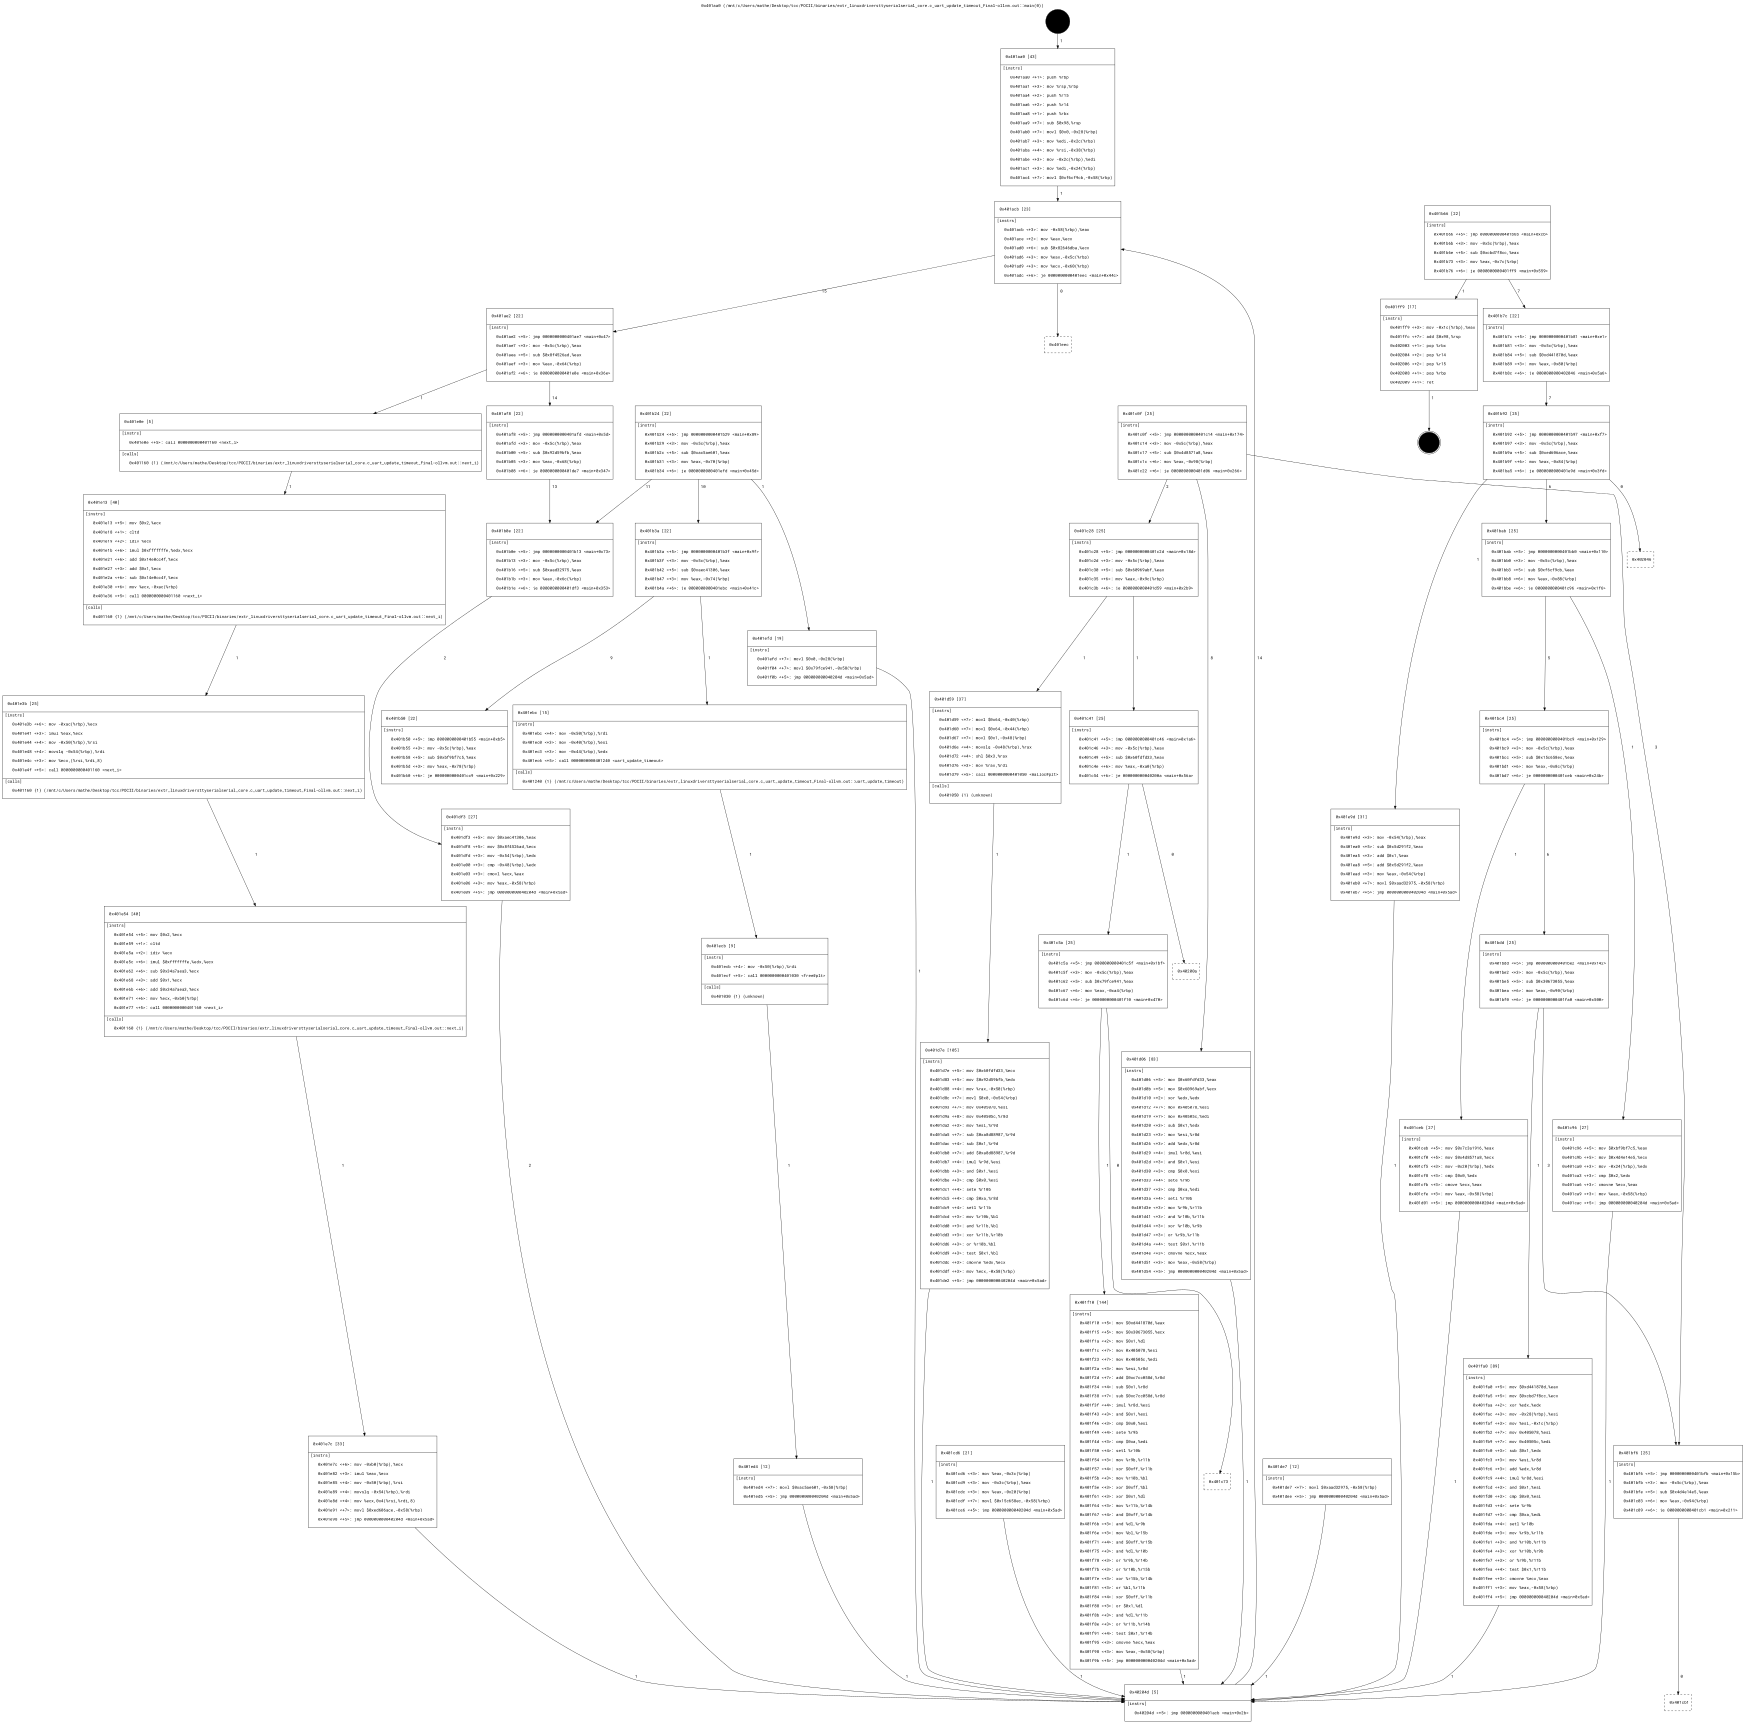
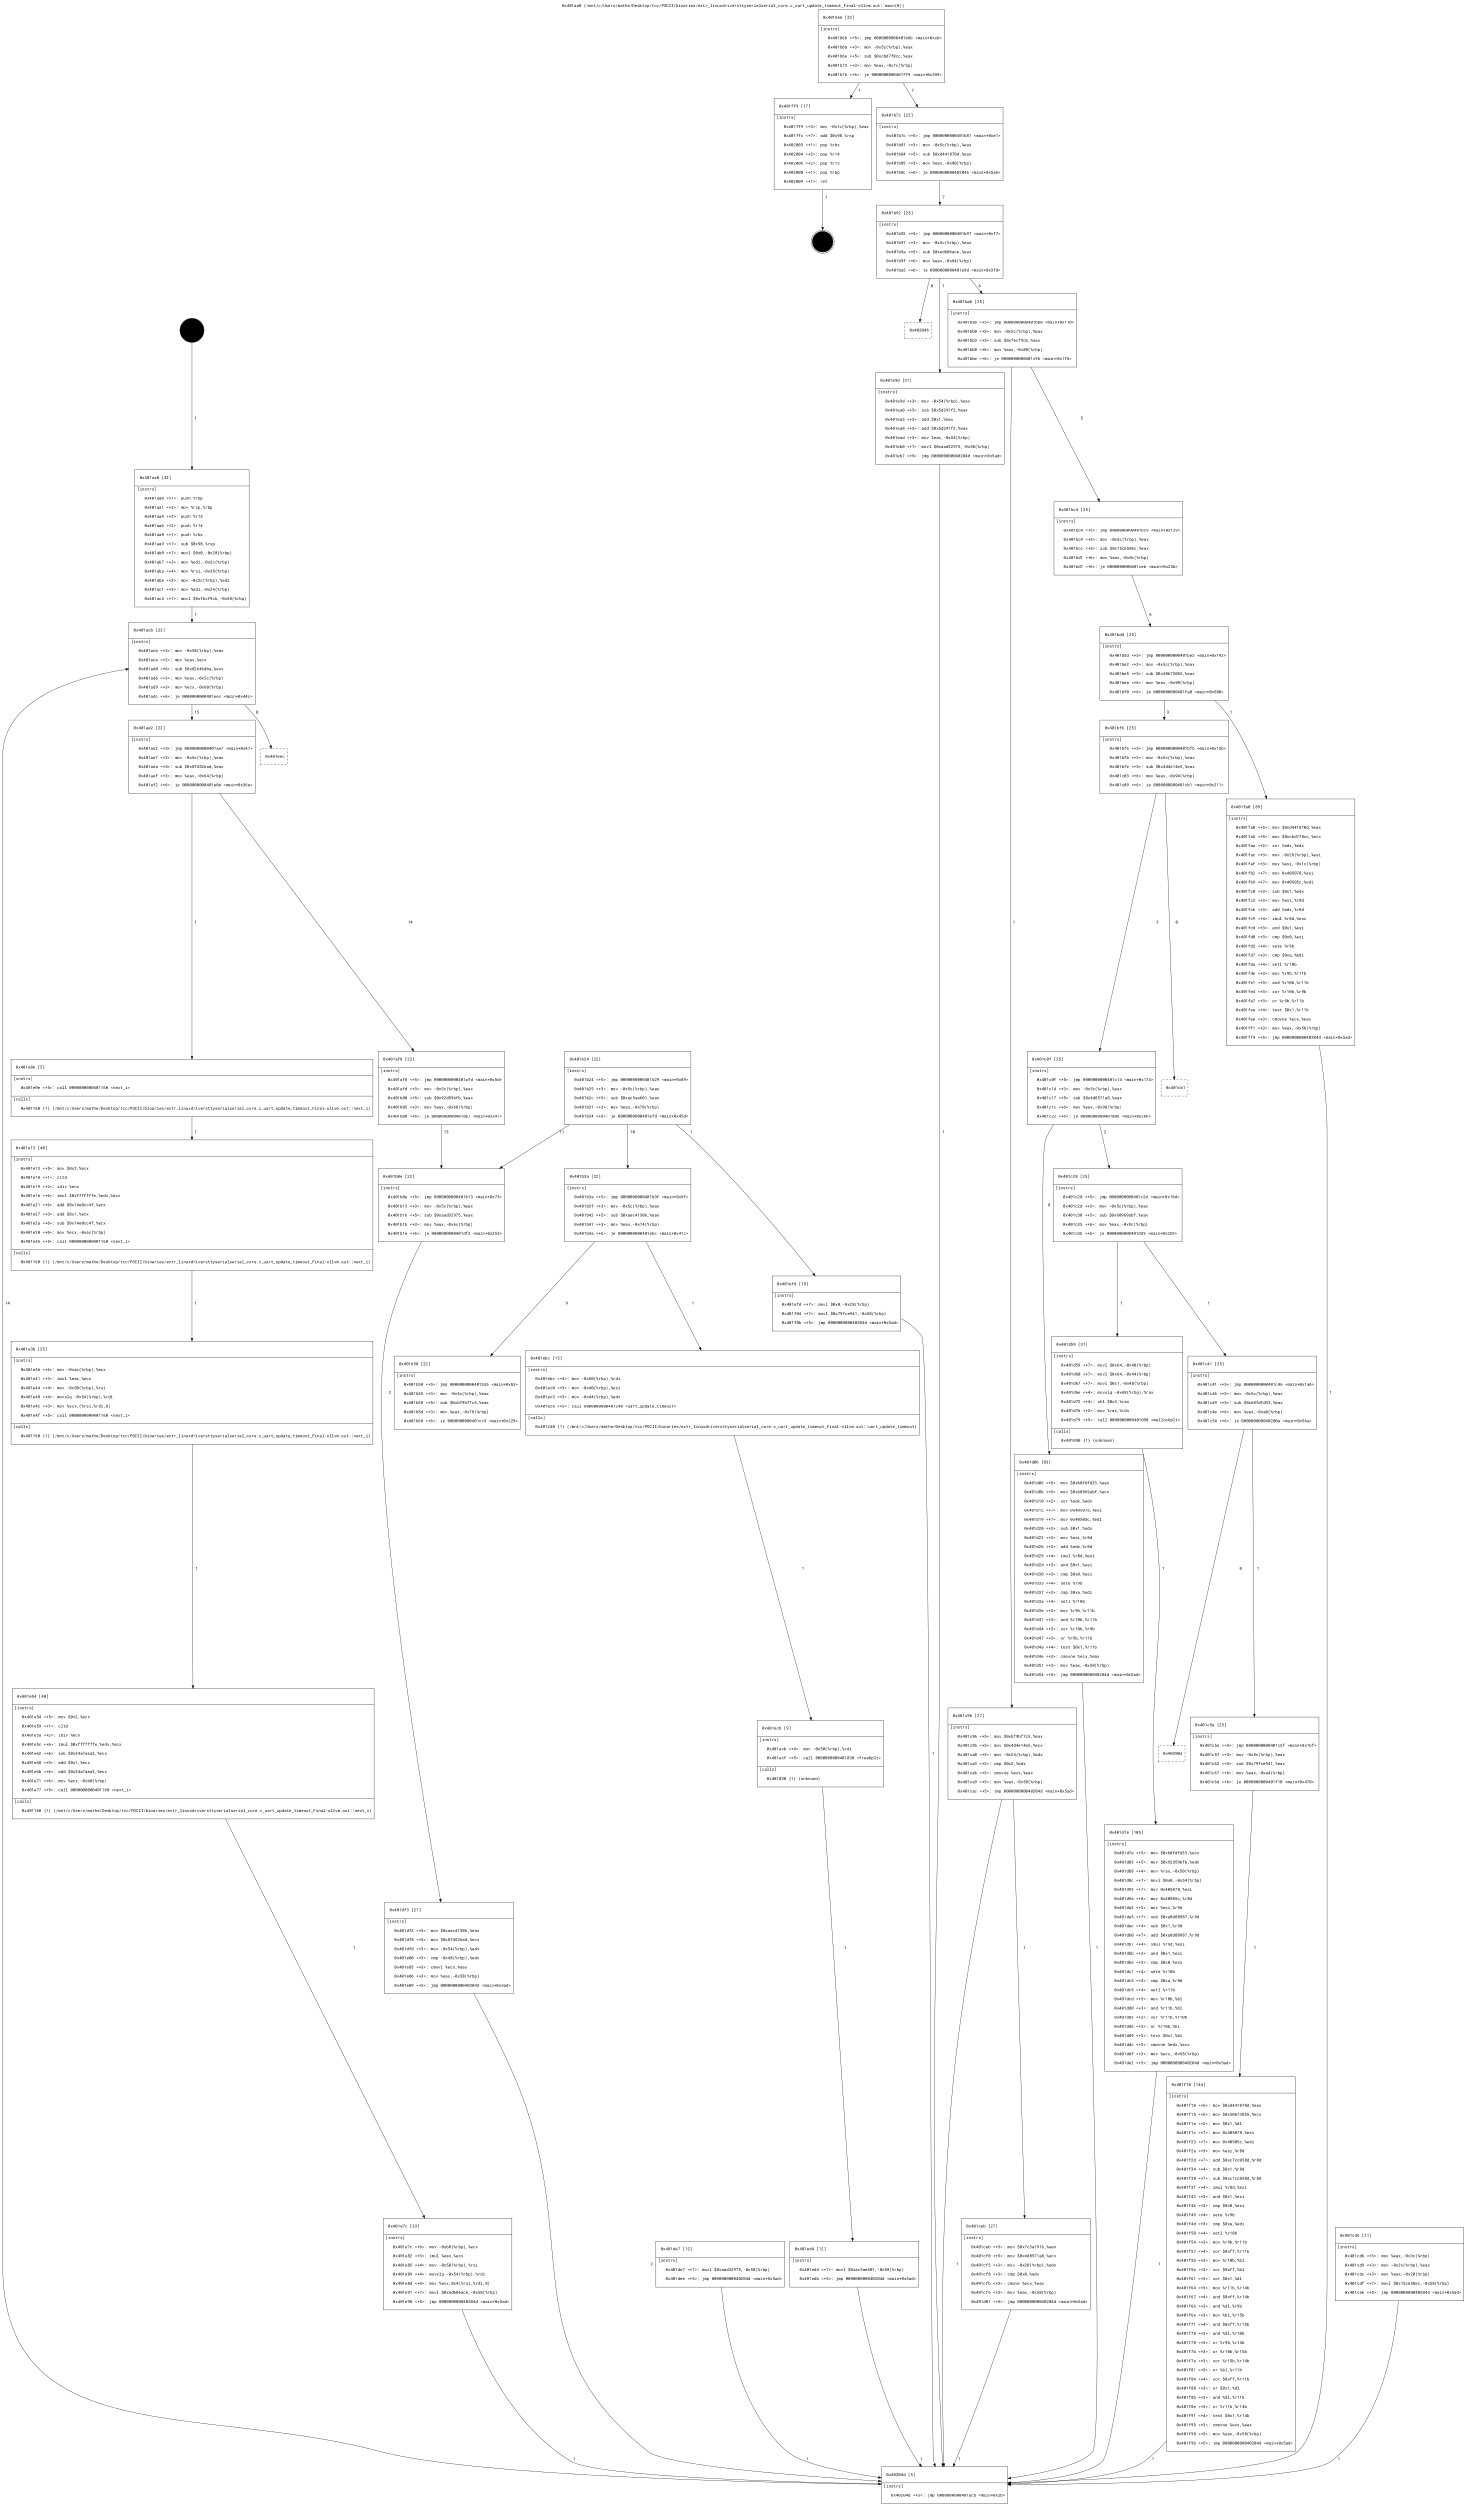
(1650, 783) -> (1128, 921)
(1470, 946) -> (1019, 2007)
(1217, 1482) -> none
